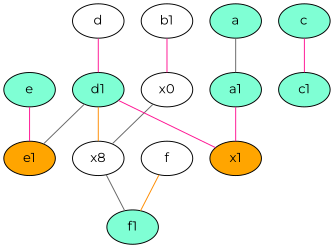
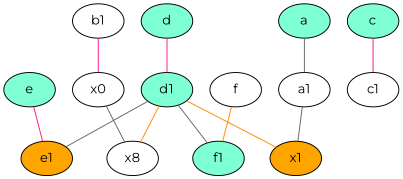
(98, 21) -> (167, 21)
(236, 90) -> (304, 90)
(304, 90) -> (373, 90)
(167, 124) -> (234, 125)
(236, 124) -> (300, 124)
(115, 193) -> (193, 124)
